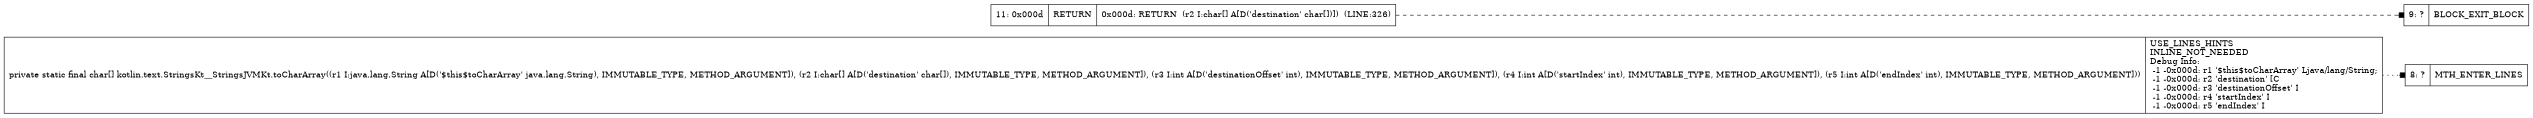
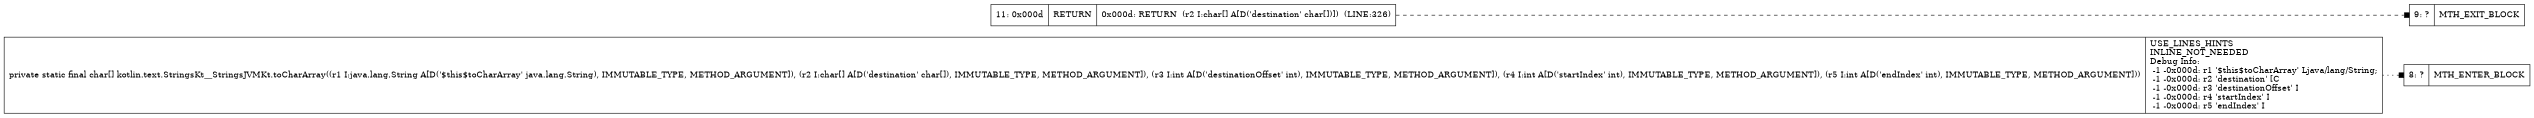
(2479, 15) -> (2479, 15)
(2479, 75) -> (2479, 75)
